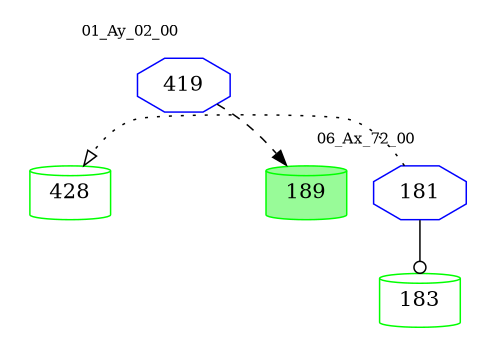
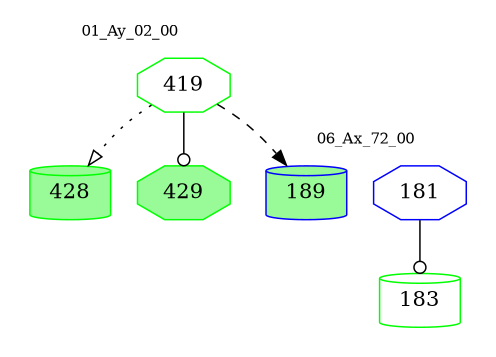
(184, 85) -> (184, 85)
(251, 115) -> (123, 127)
(70, 193) -> (70, 193)
none -> (184, 193)
(306, 193) -> (306, 193)
